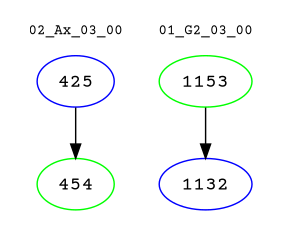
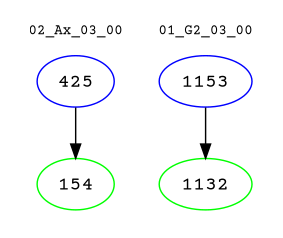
(206, 81) -> (206, 81)
(76, 184) -> (76, 184)
(206, 184) -> (206, 184)
